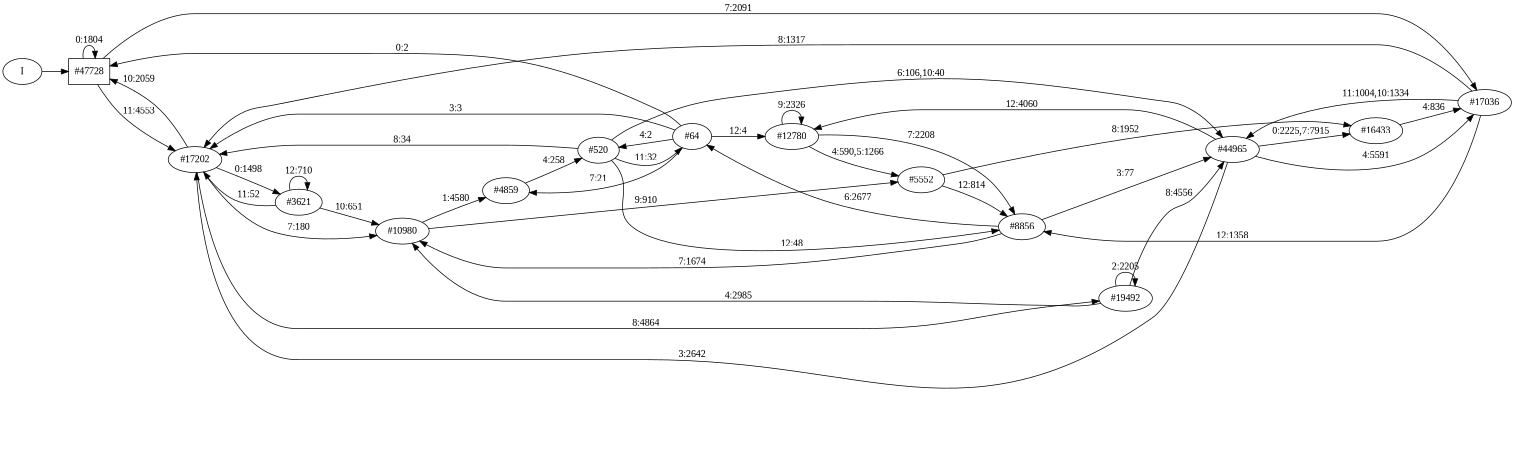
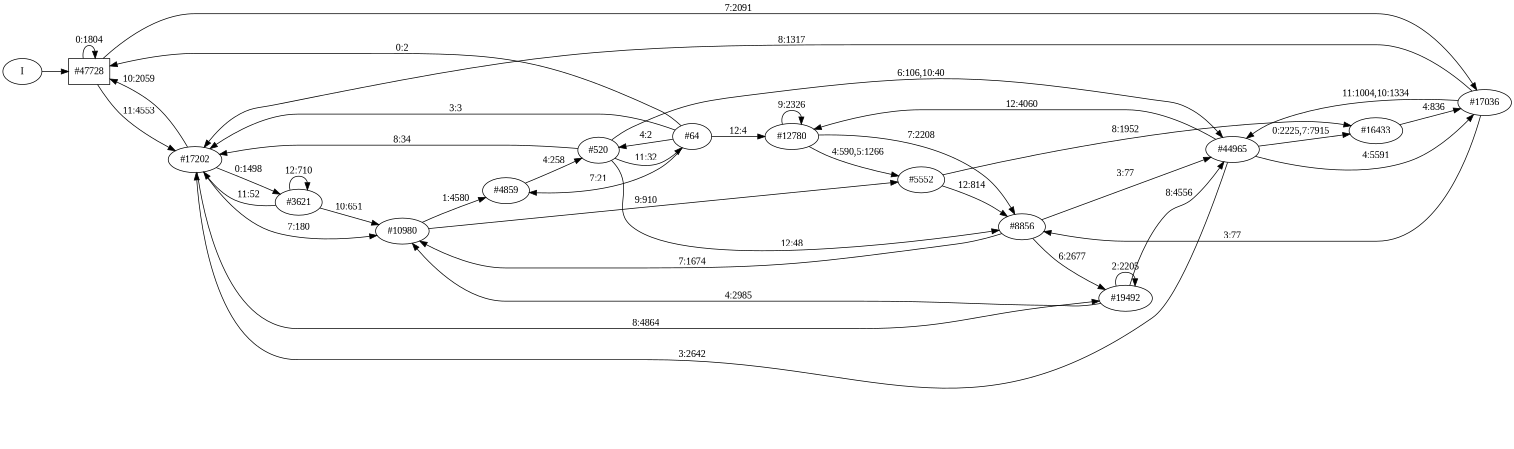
(850, 208) -> (1063, 266)
(1233, 236) -> (1233, 236)
